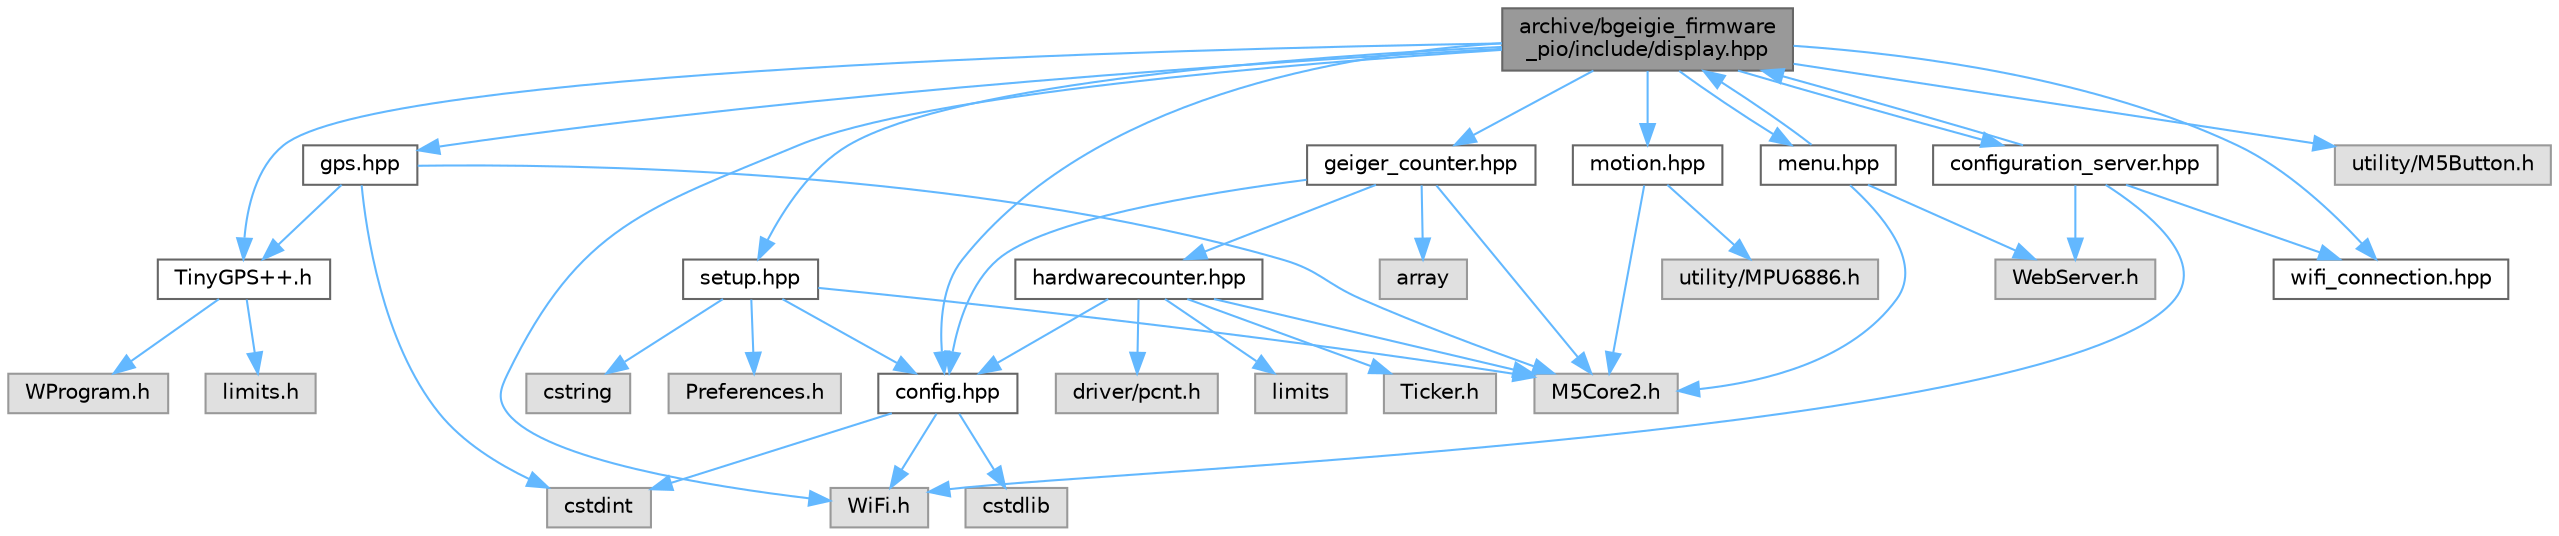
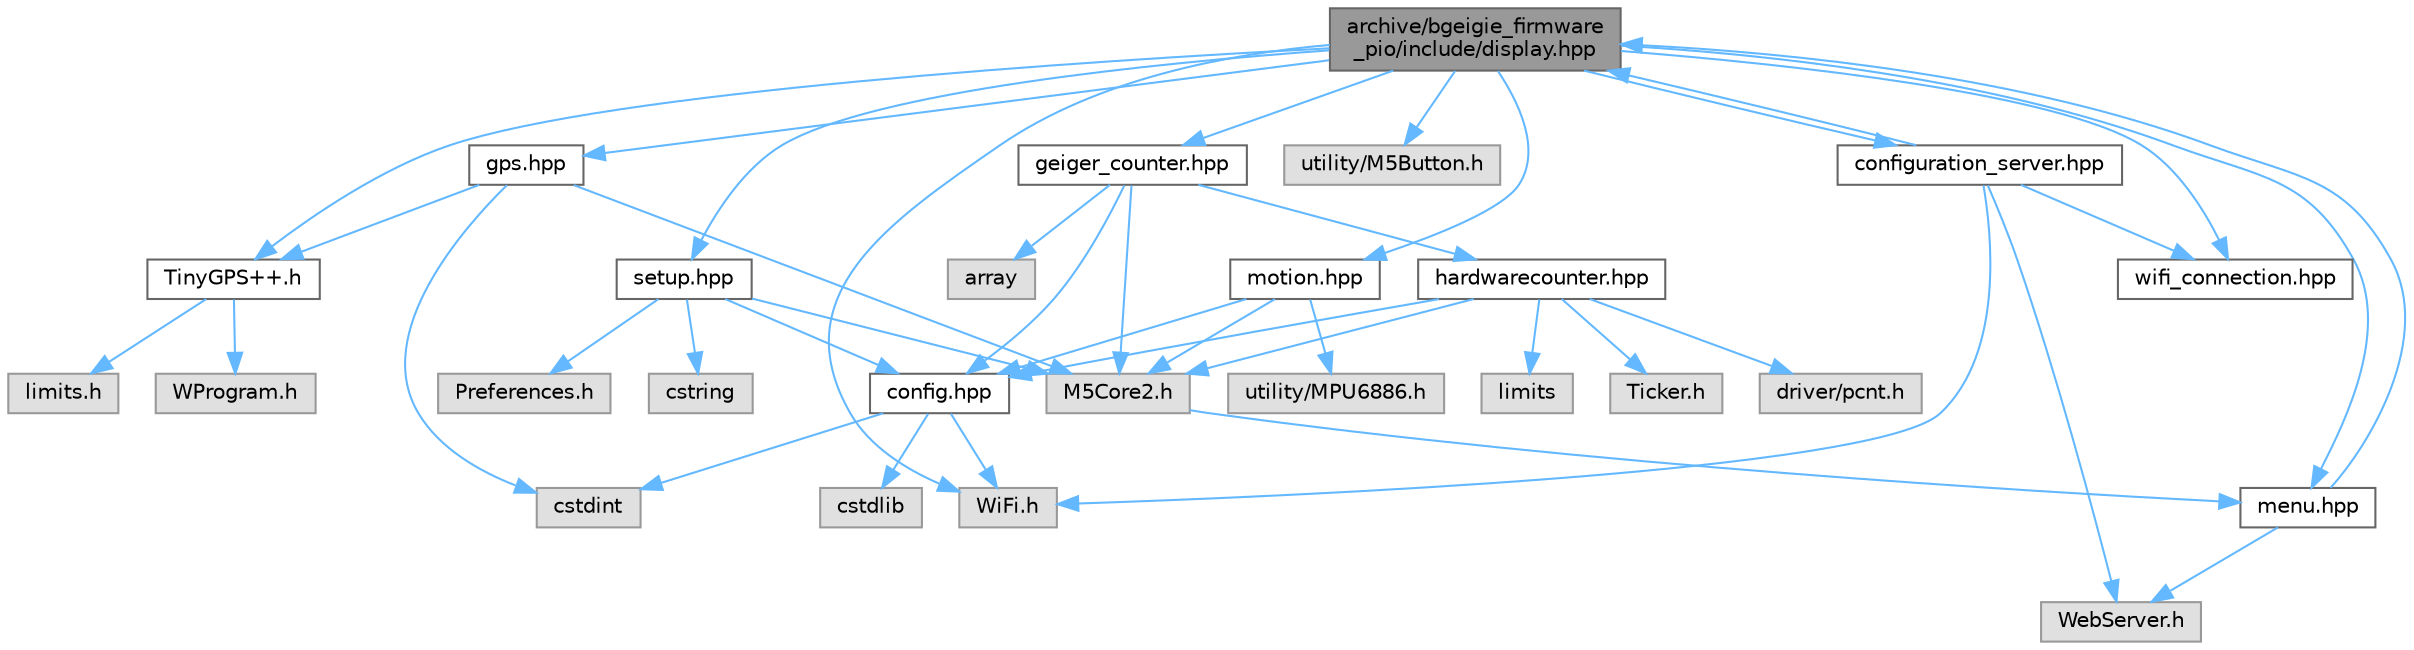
(1164, 116) -> (1138, 332)
(1865, 331) -> (1626, 460)
